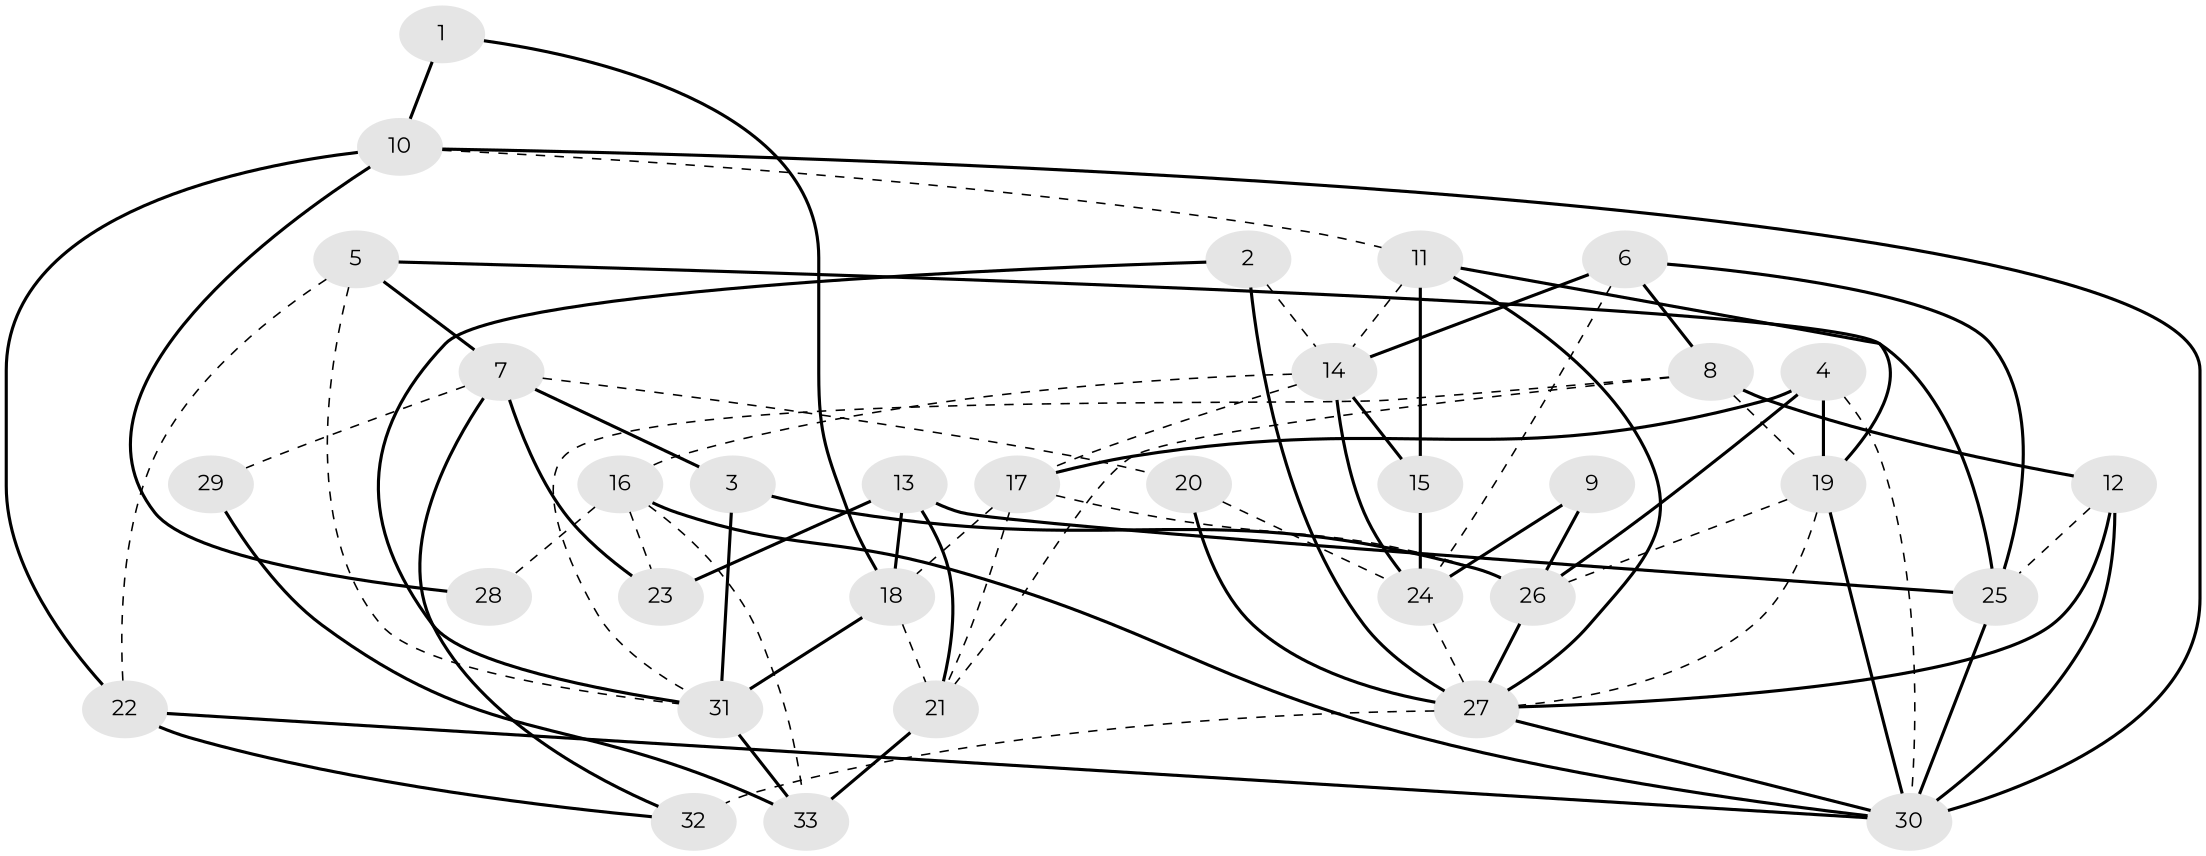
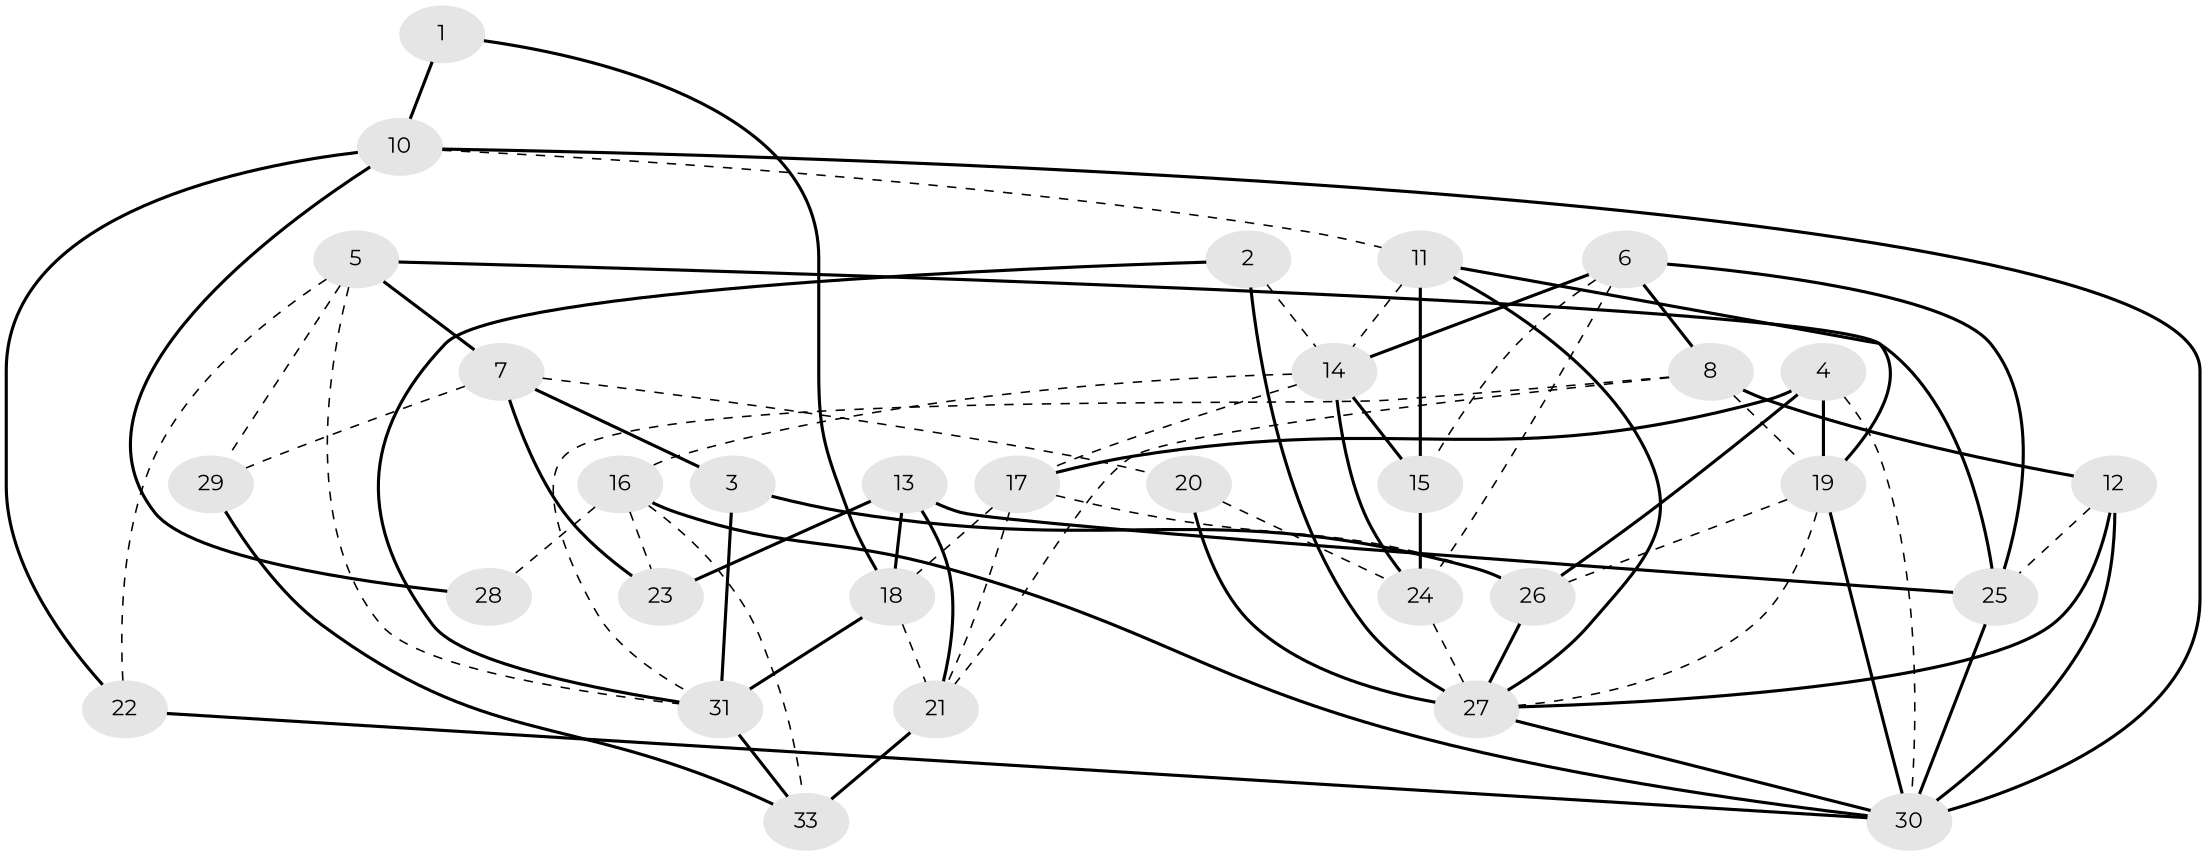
none -> (1504, 358)
none -> (284, 372)
(1592, 484) -> none
(694, 822) -> none
